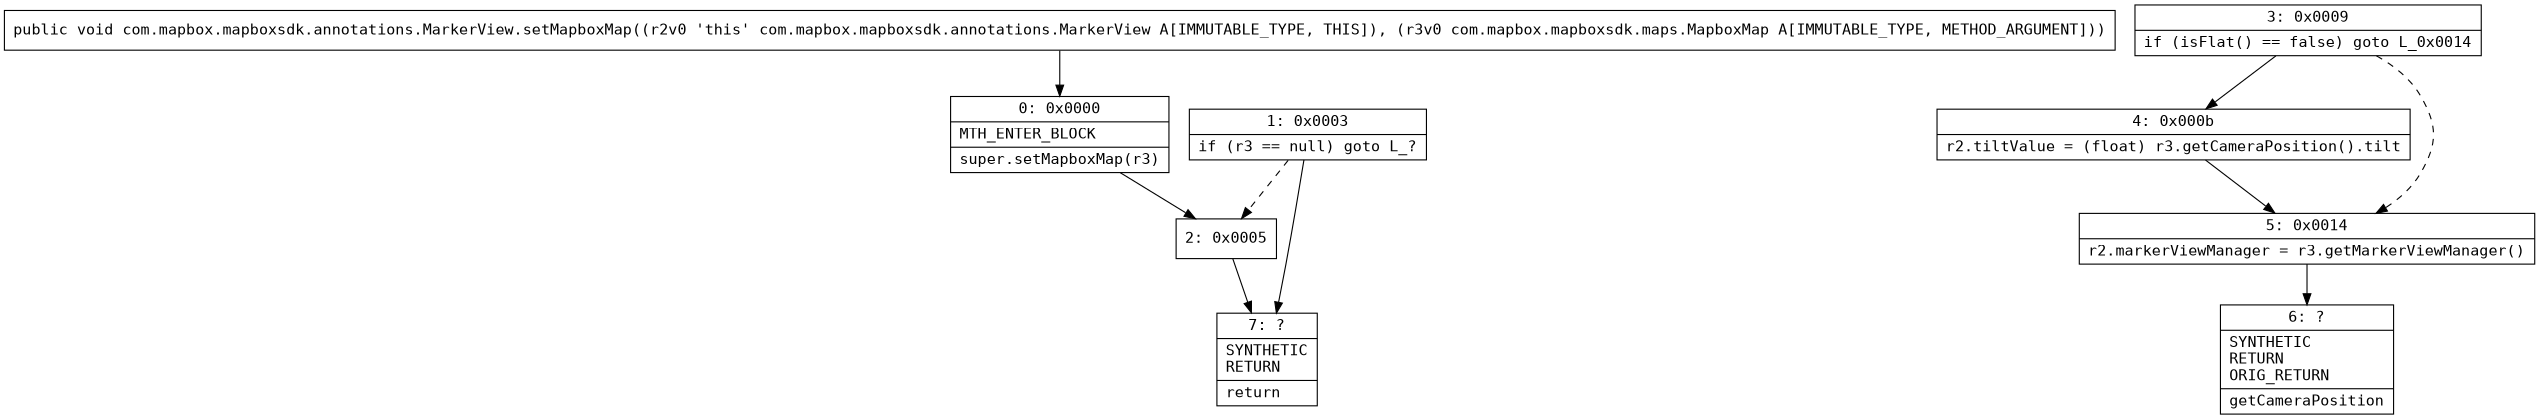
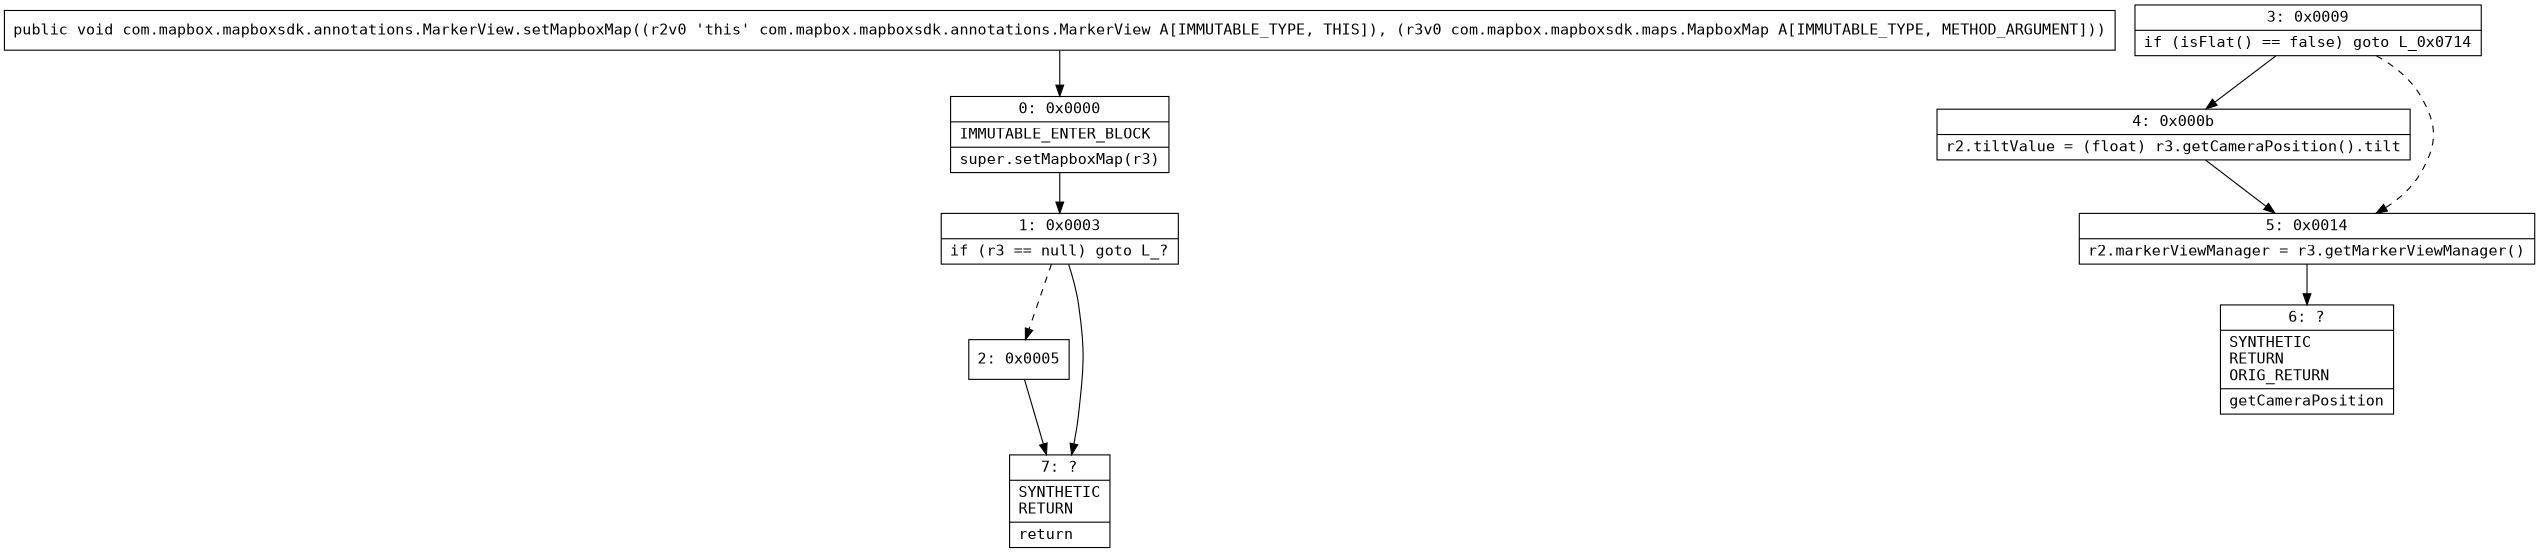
(2308, 42) -> (2308, 42)
(1028, 134) -> (1055, 134)
(1153, 193) -> (1060, 187)
